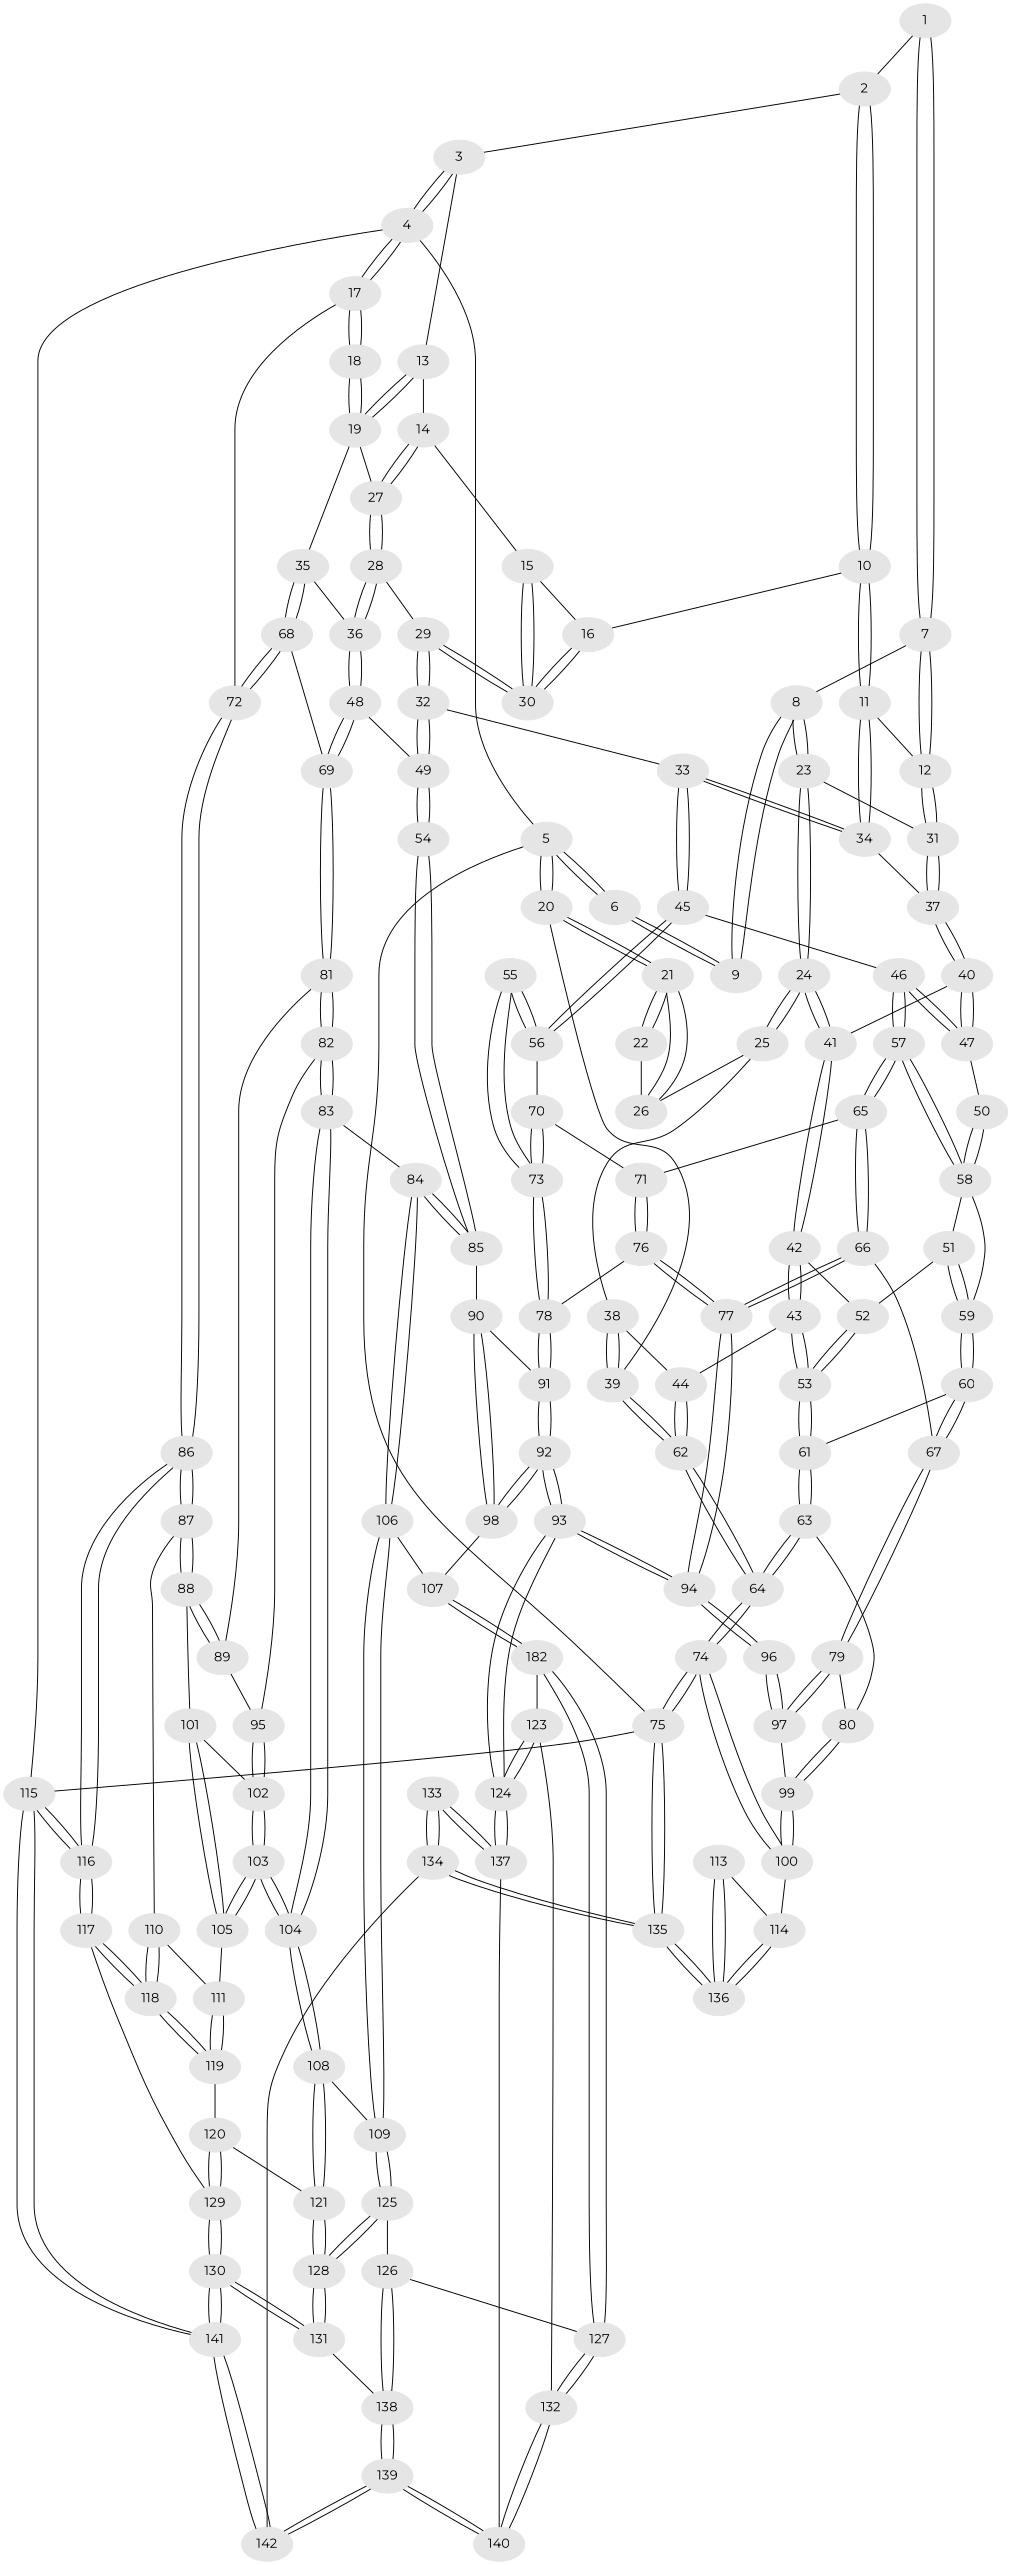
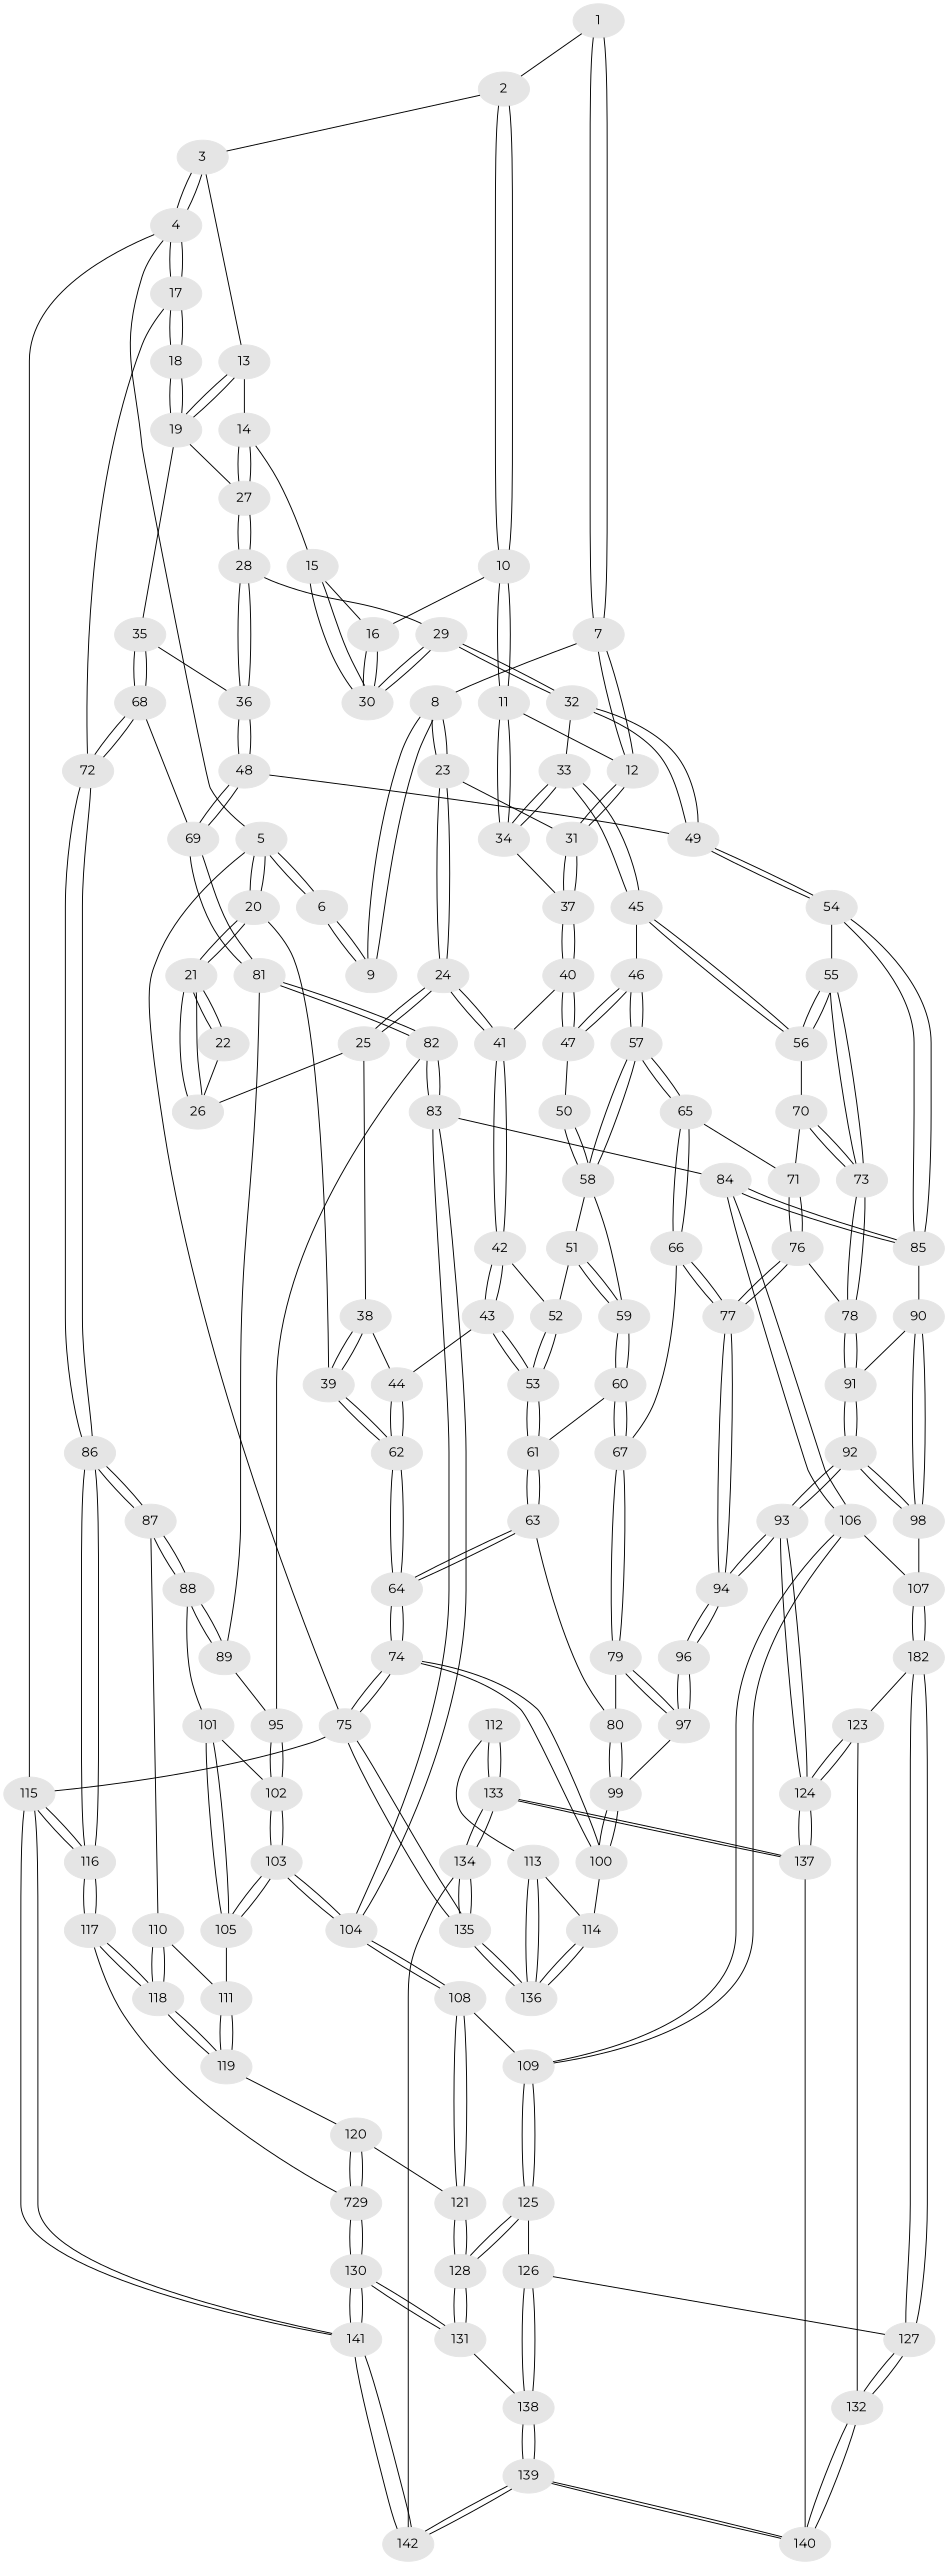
none -> (832, 942)
none -> (494, 1726)
(215, 2203) -> (356, 2203)
